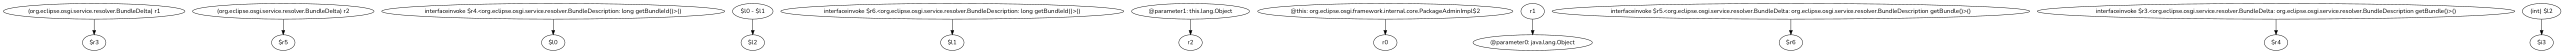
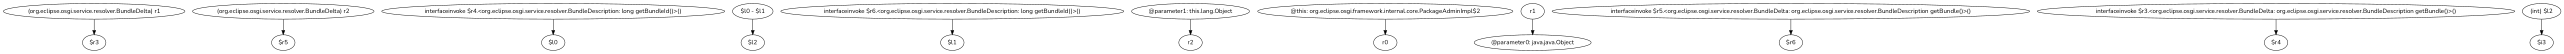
(1533, 43) -> (1533, 43)
